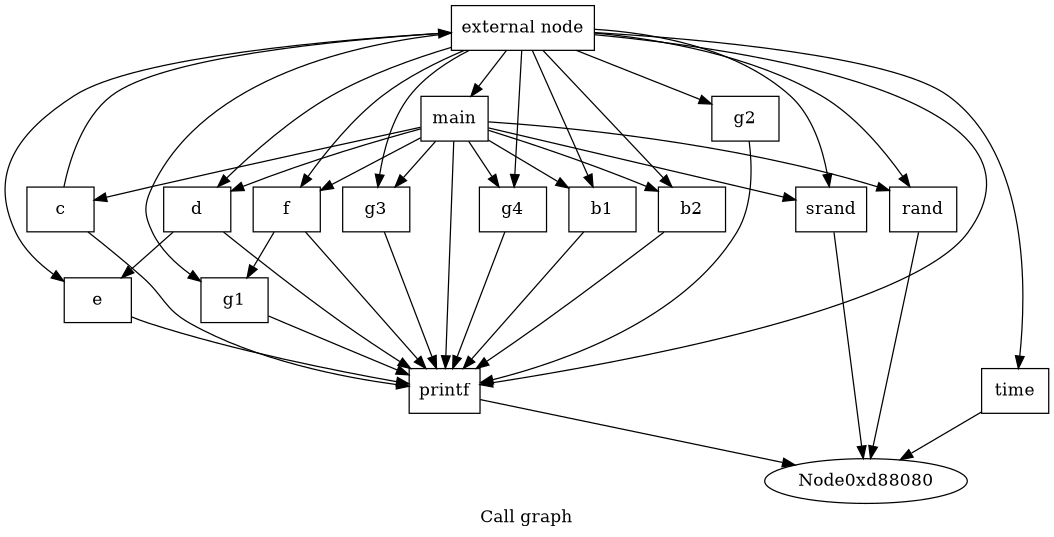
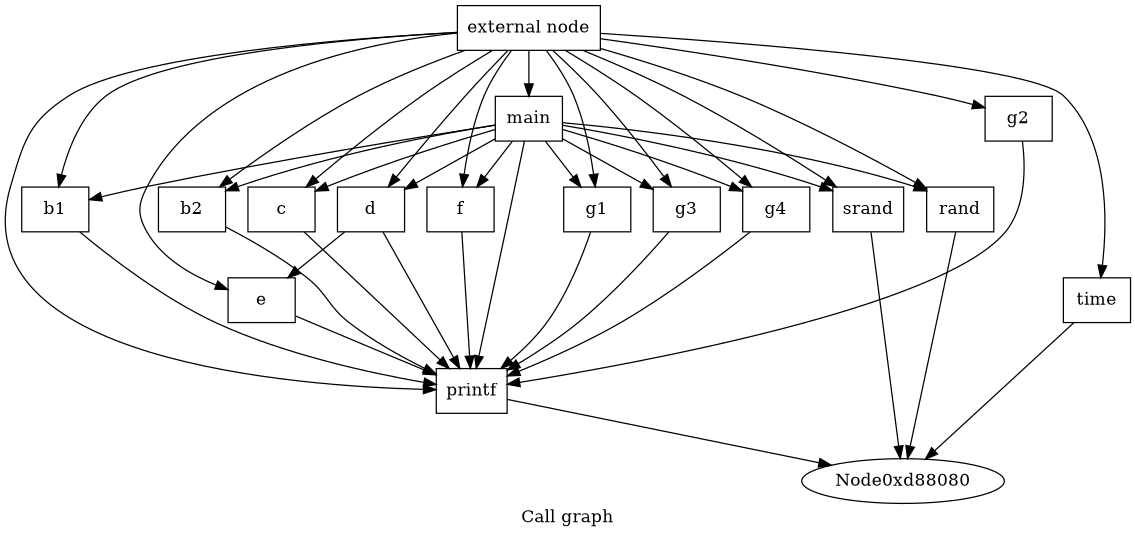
(156, 75) -> (401, 111)
(264, 249) -> (559, 159)
